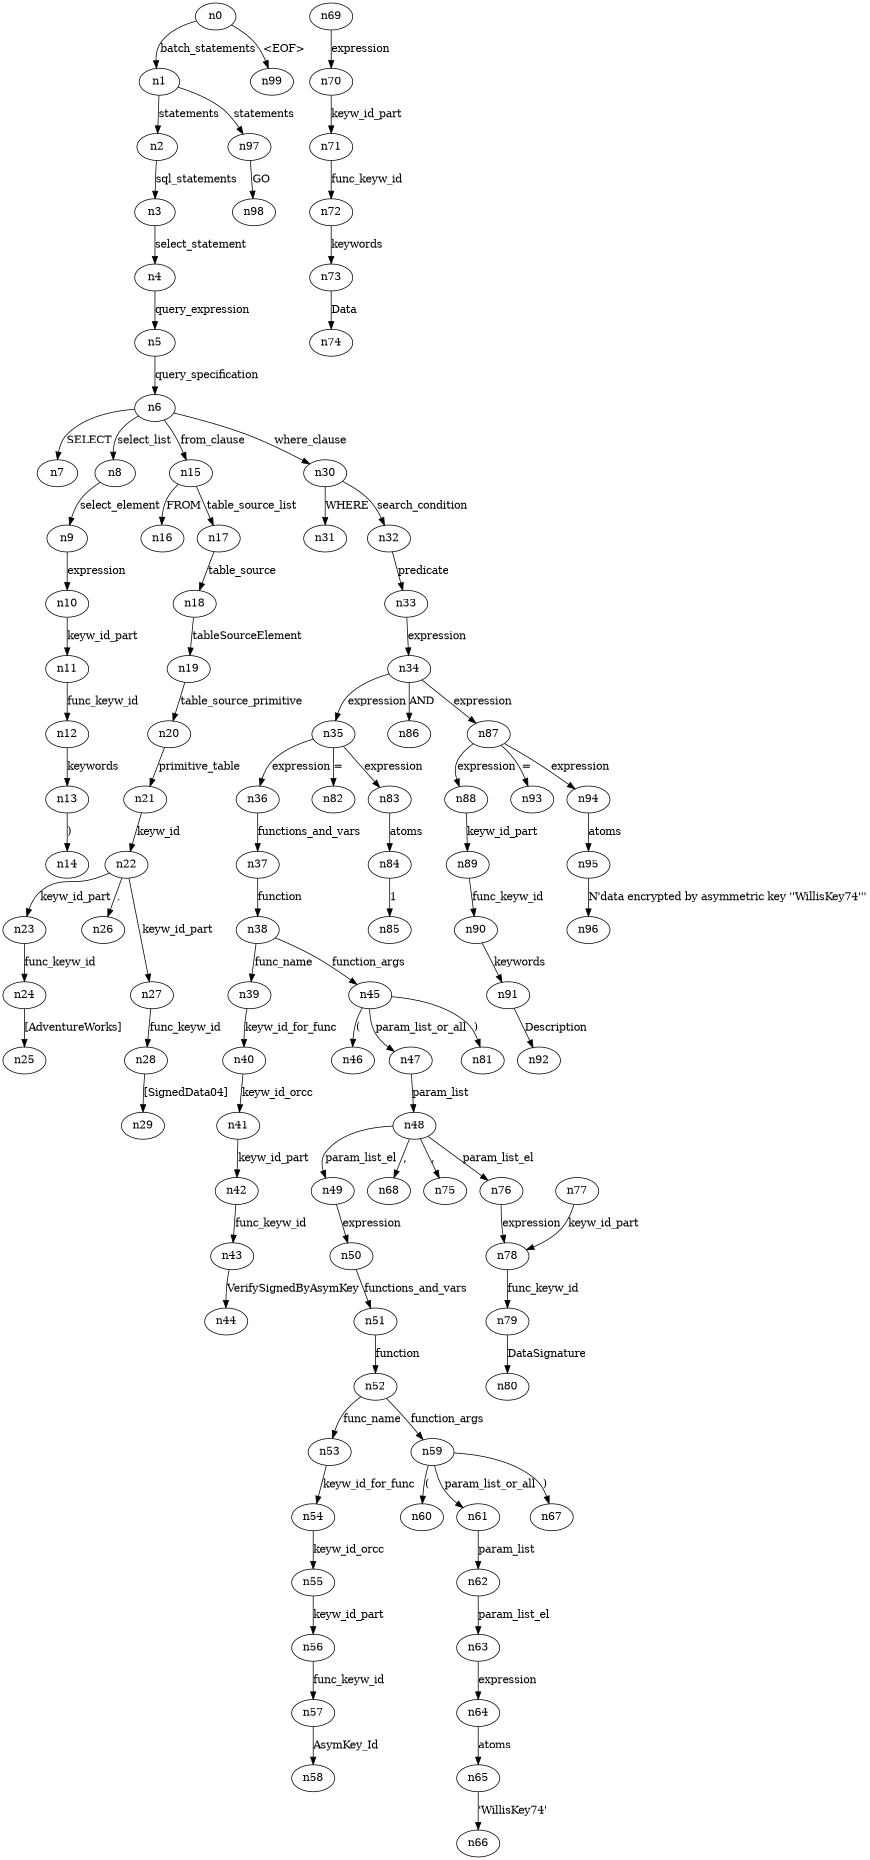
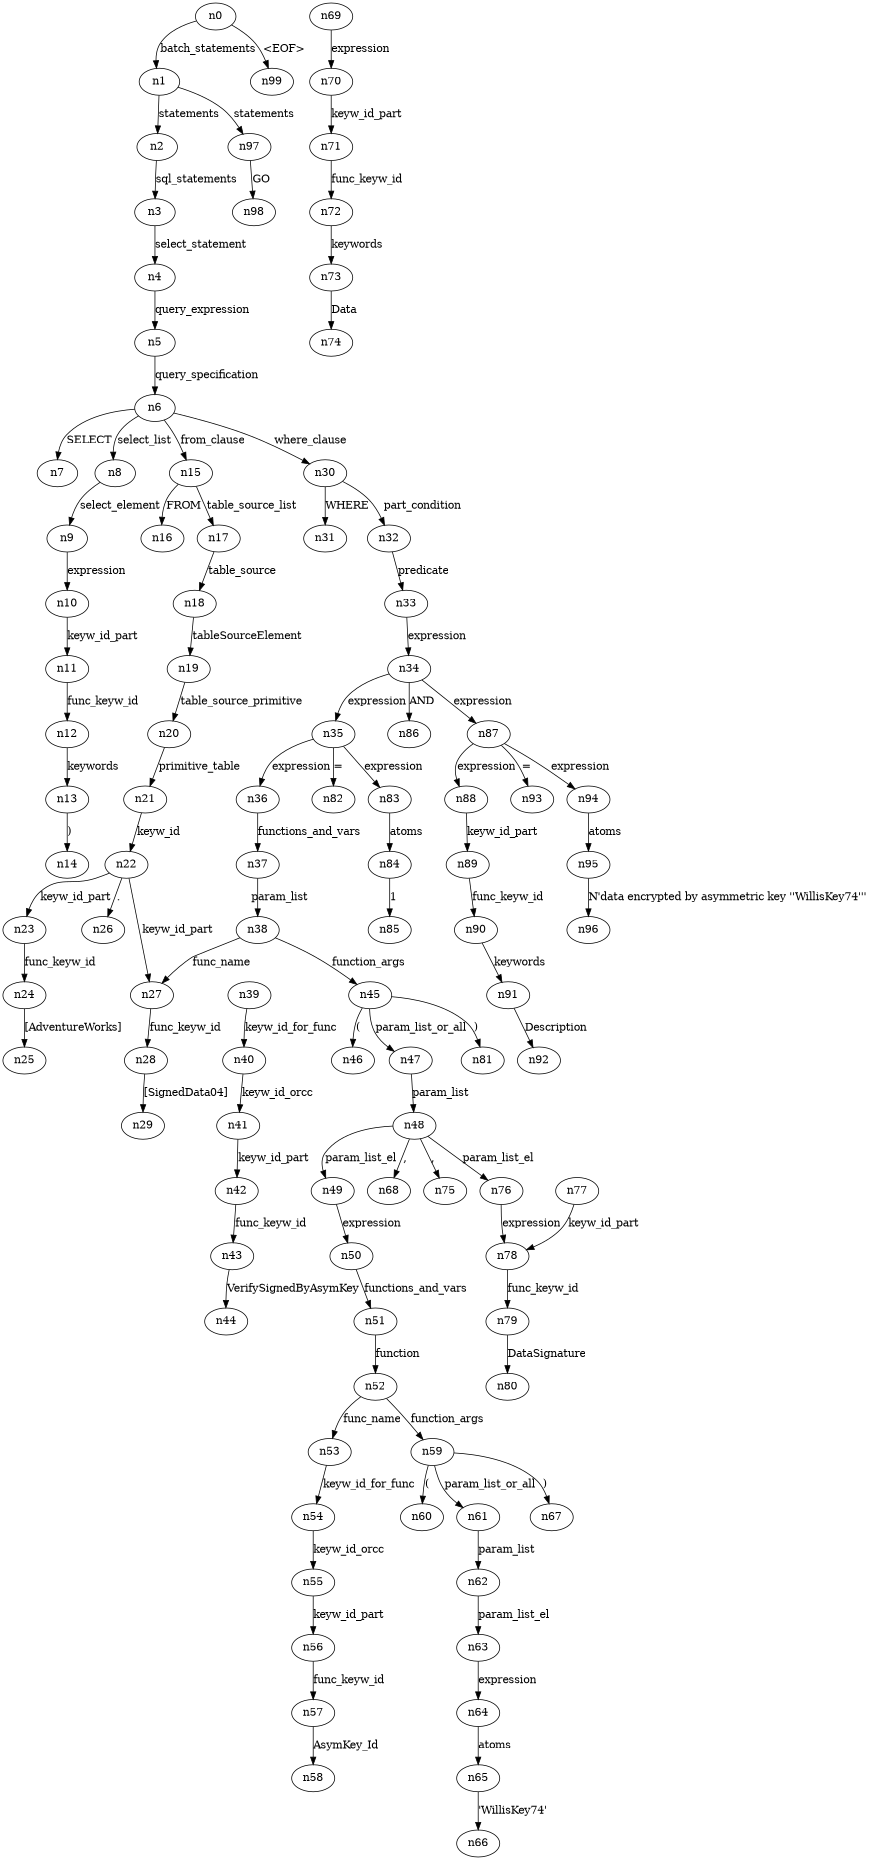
(422, 506) -> (422, 506)
(280, 897) -> (280, 897)
(254, 959) -> (201, 953)
